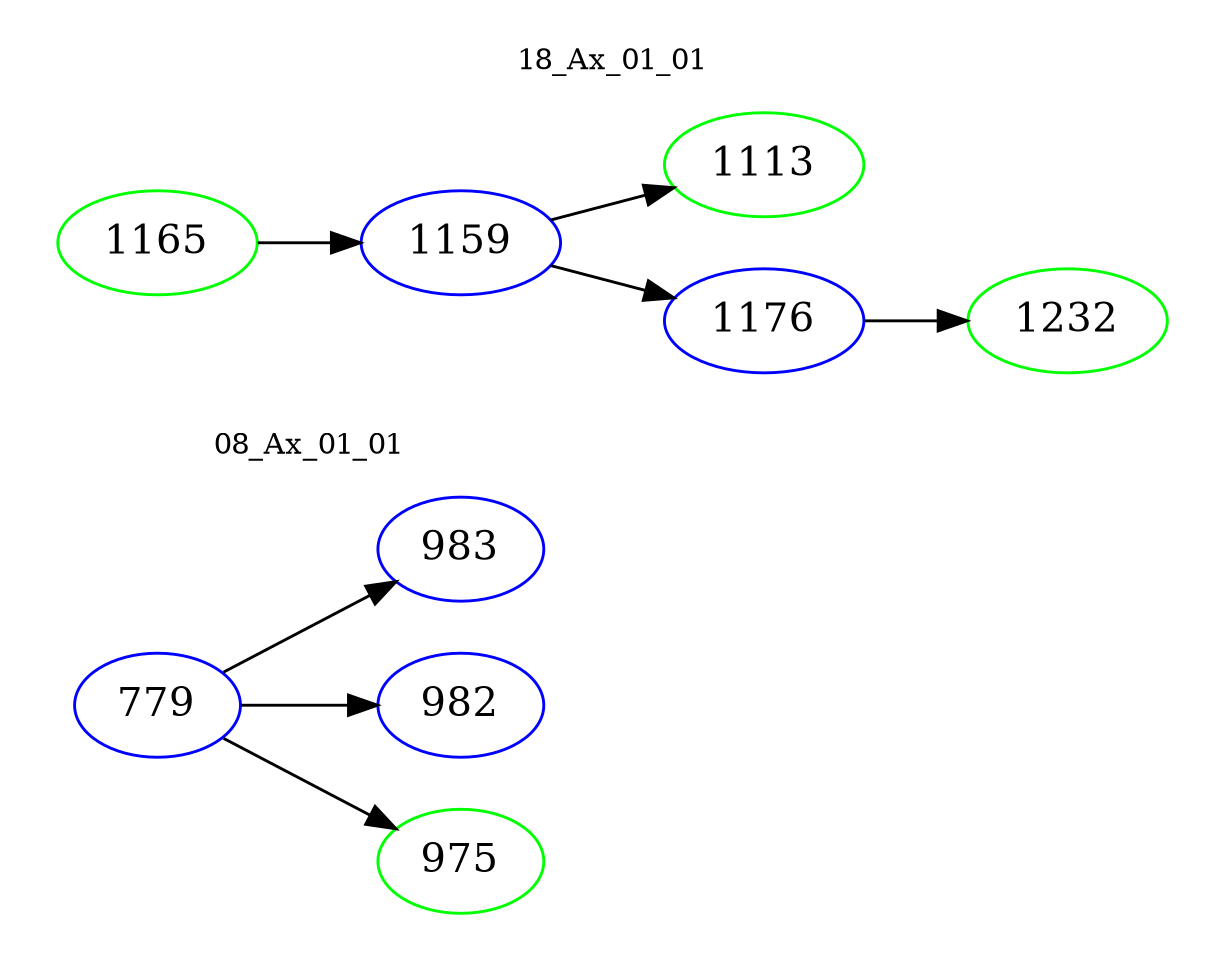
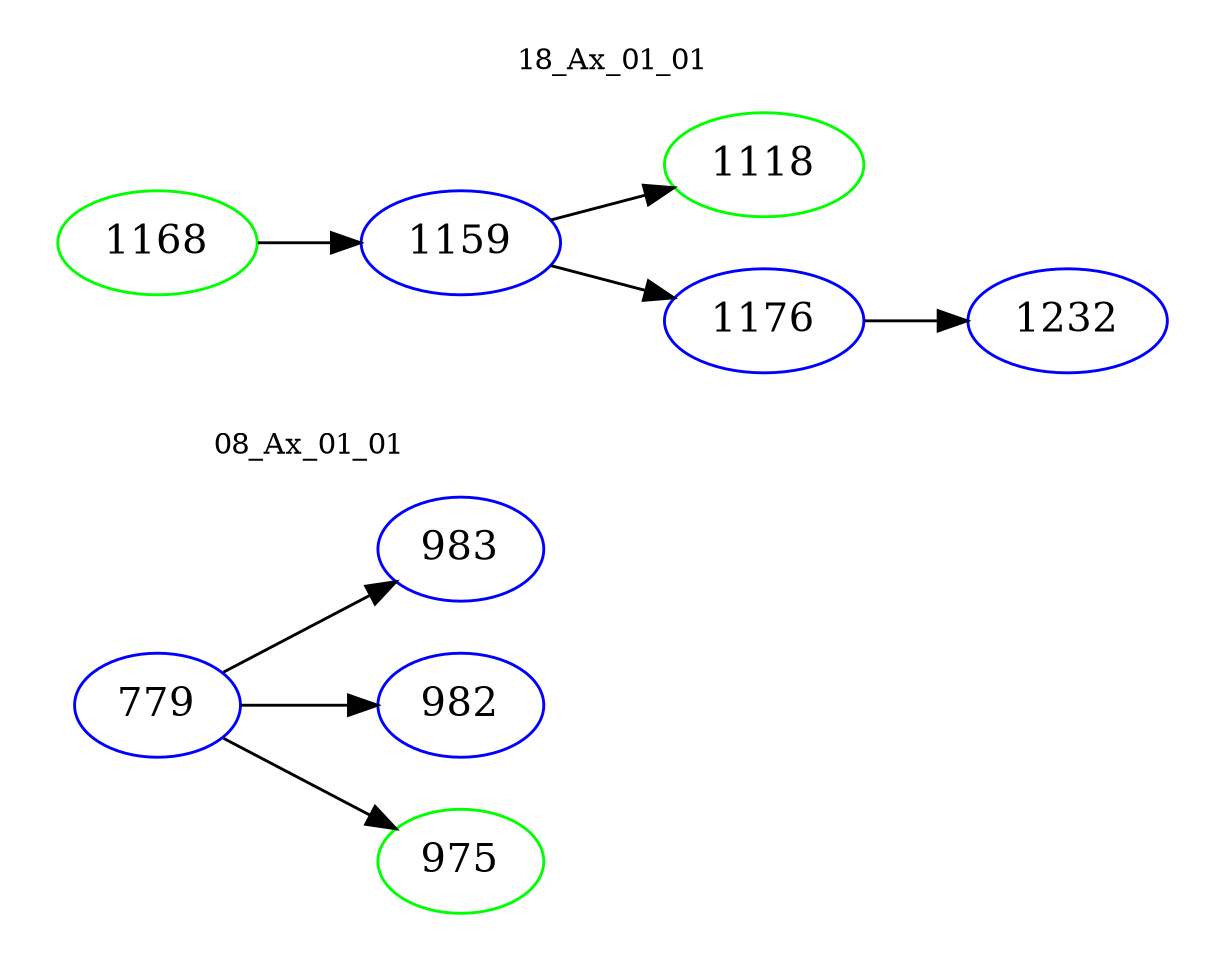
(764, 165) -> (764, 165)
(158, 243) -> (158, 243)
(1068, 321) -> (1068, 321)
